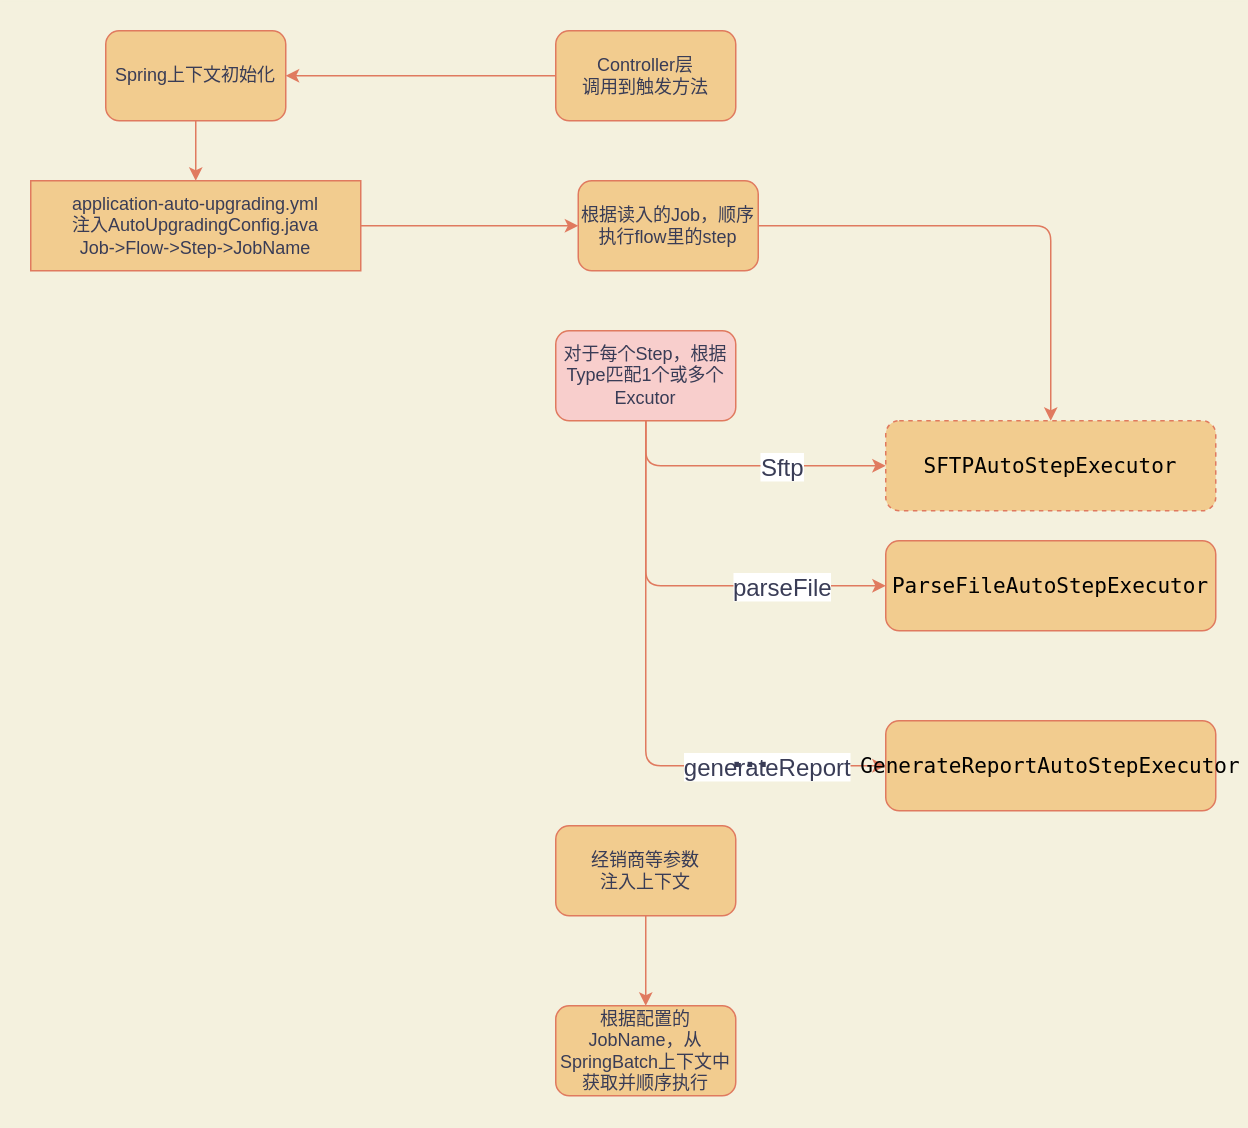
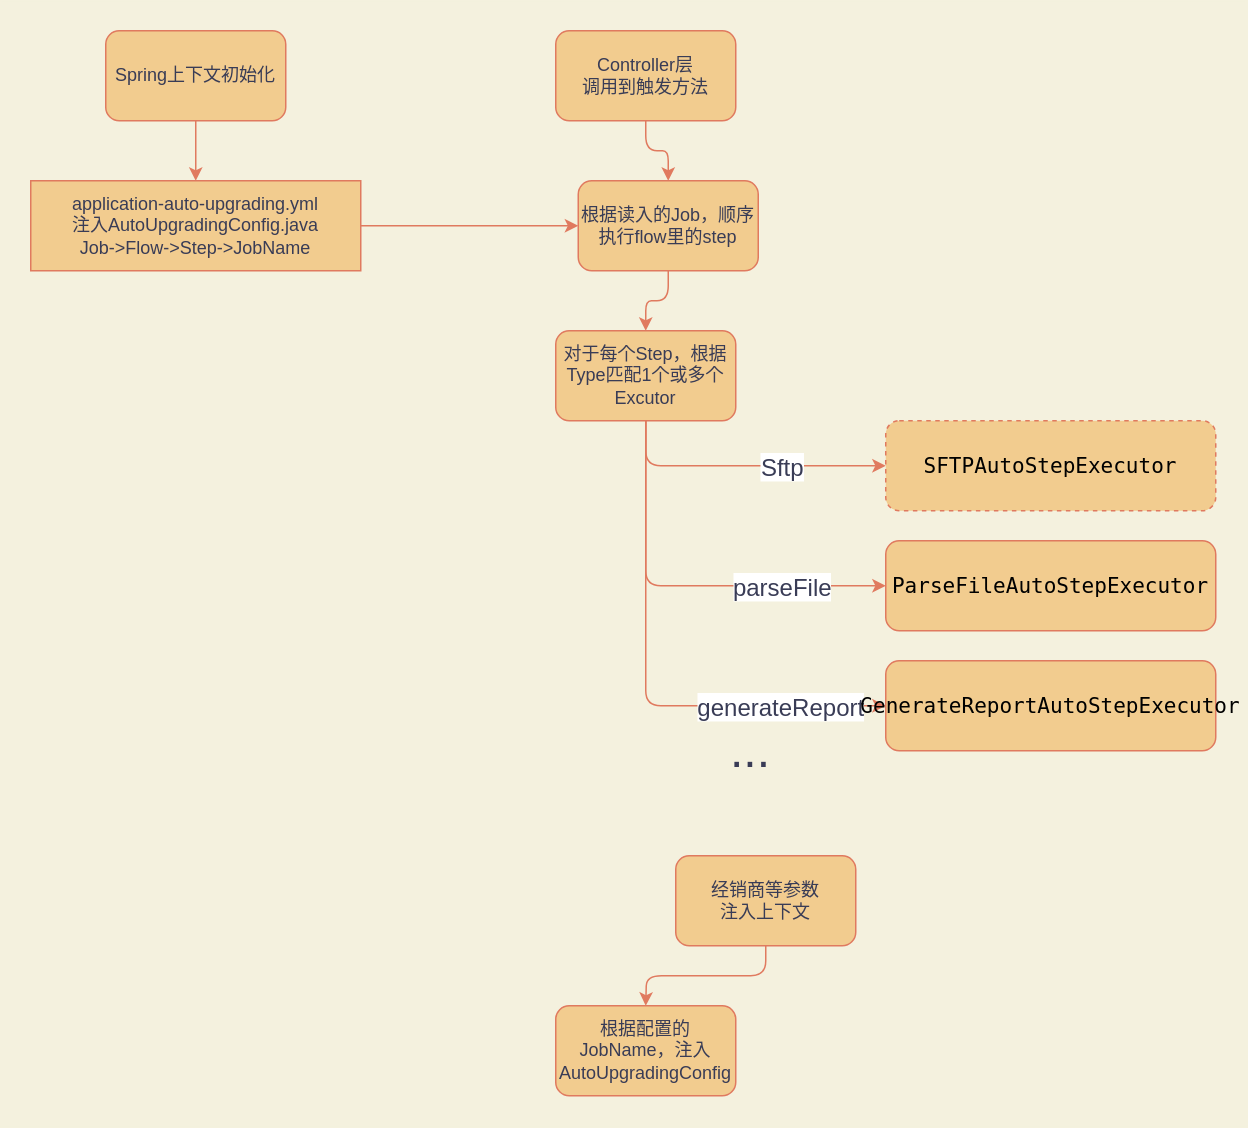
(426, 76) -> (653, 150)
(992, 226) -> (661, 300)
(646, 376) -> (646, 376)
(1051, 766) -> (1051, 706)
(646, 871) -> (766, 901)
(646, 1051) -> (646, 1051)
